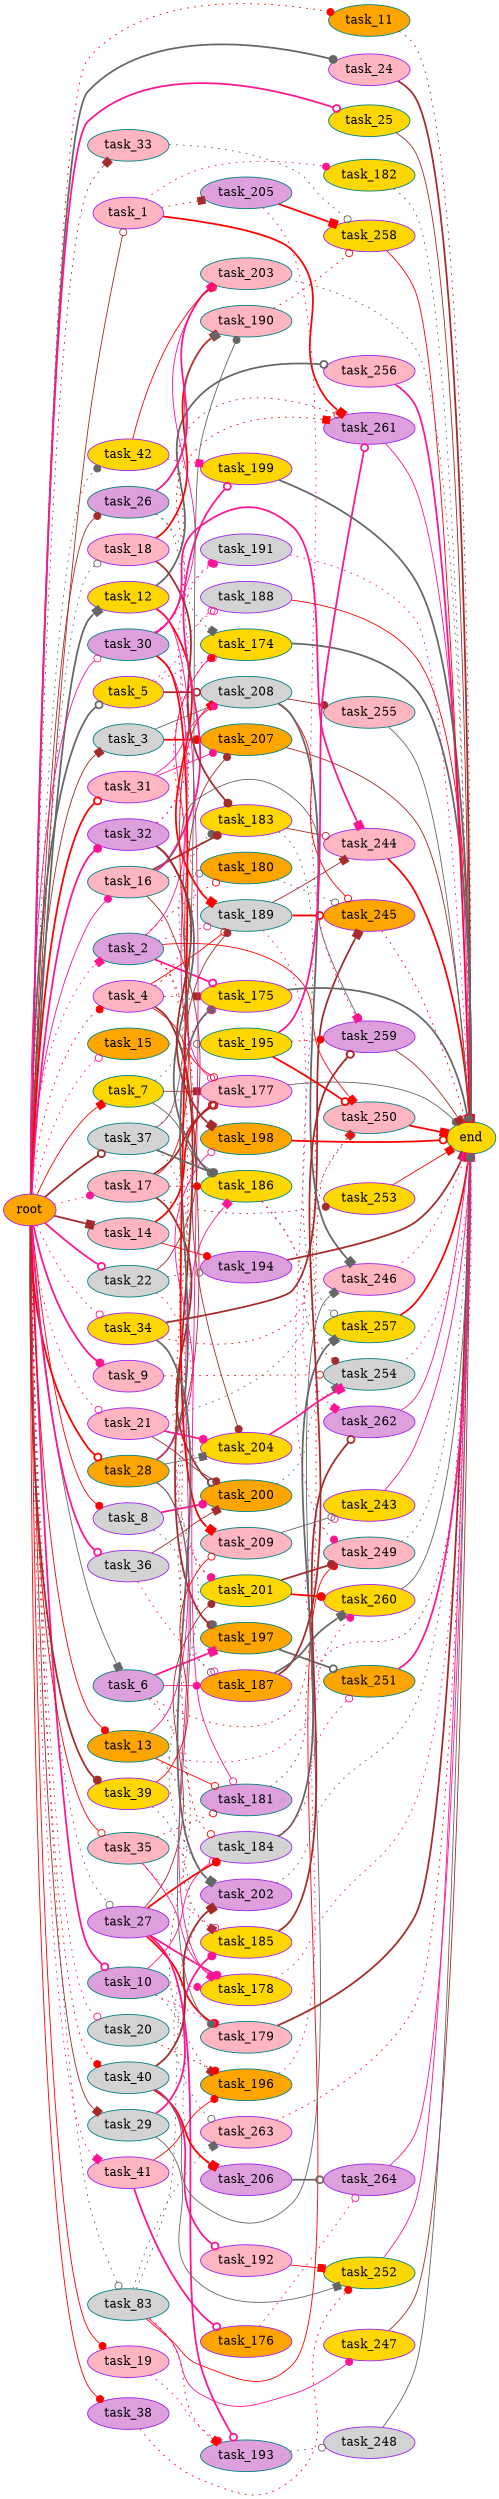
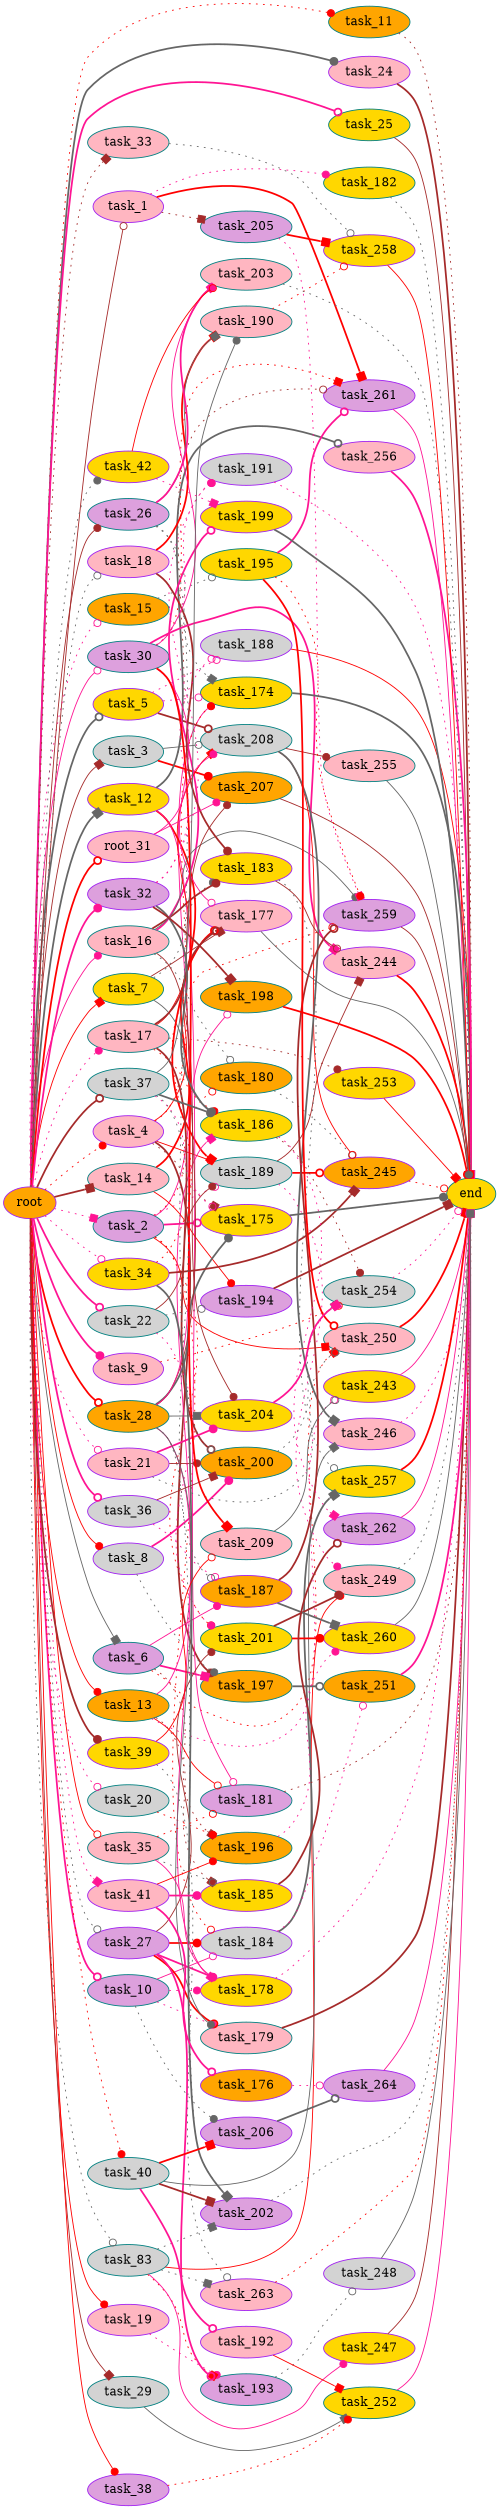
(128, 787) -> (128, 847)
(175, 1897) -> (170, 1865)
(184, 2037) -> (181, 1896)
